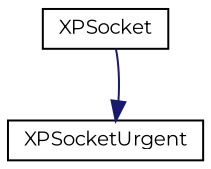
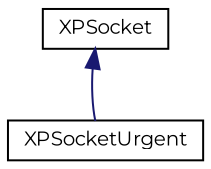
(119, 75) -> (92, 95)
